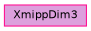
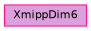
(45, 16) -> (45, 16)
